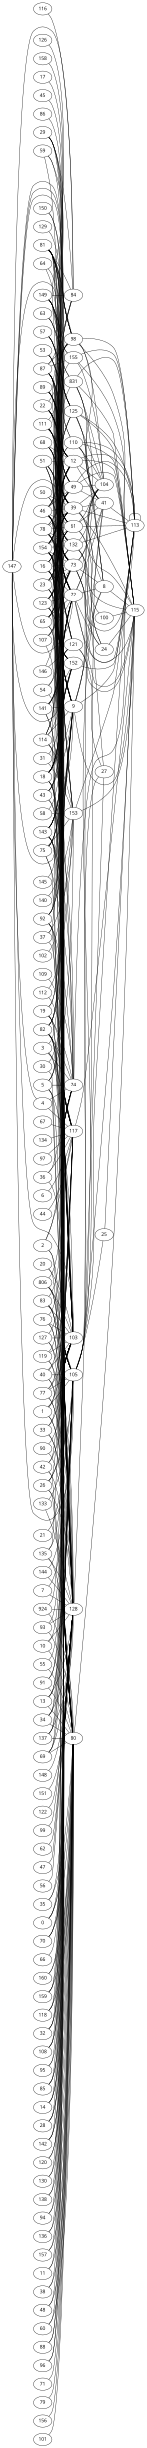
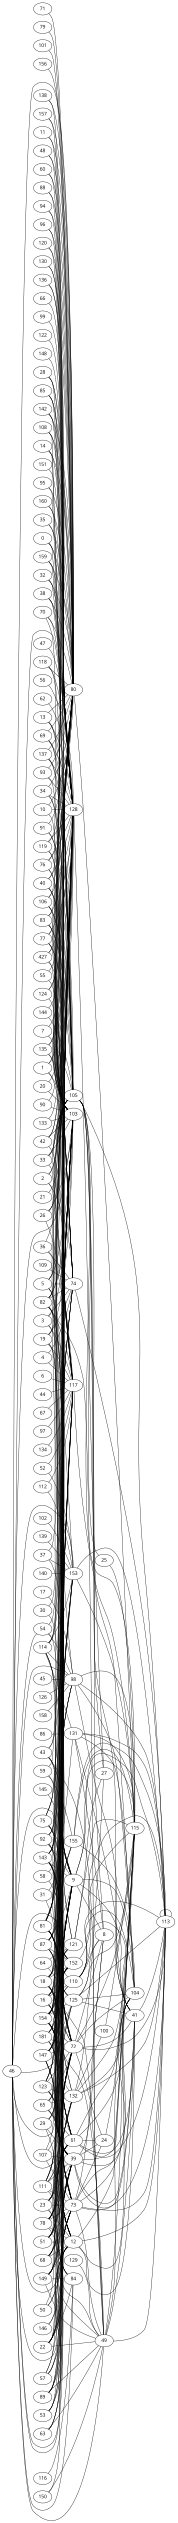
(62, 334) -> none
(73, 382) -> (73, 1734)
(58, 457) -> (58, 2287)
(59, 546) -> (86, 2251)
(62, 576) -> (16, 1848)
(120, 598) -> none
(58, 658) -> (63, 2189)
(43, 709) -> (43, 2037)
(15, 837) -> (63, 1722)
none -> (58, 854)
(63, 1263) -> (63, 1230)
(43, 1283) -> (43, 902)
(43, 1338) -> (43, 957)
(59, 1394) -> none
none -> (43, 1468)
none -> (43, 1537)
(43, 1609) -> (43, 994)
(63, 1611) -> none
none -> (58, 2089)
none -> (62, 2211)
